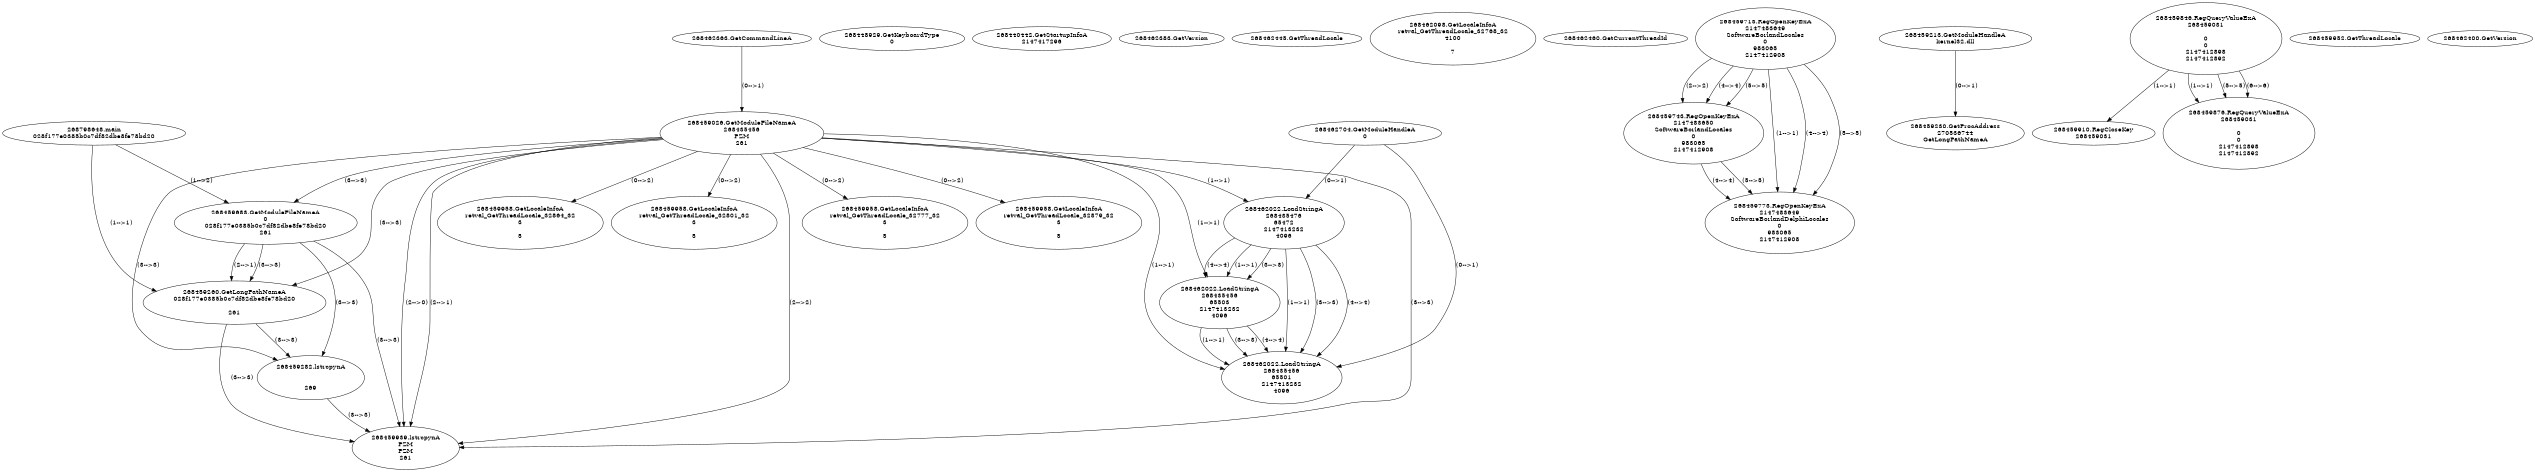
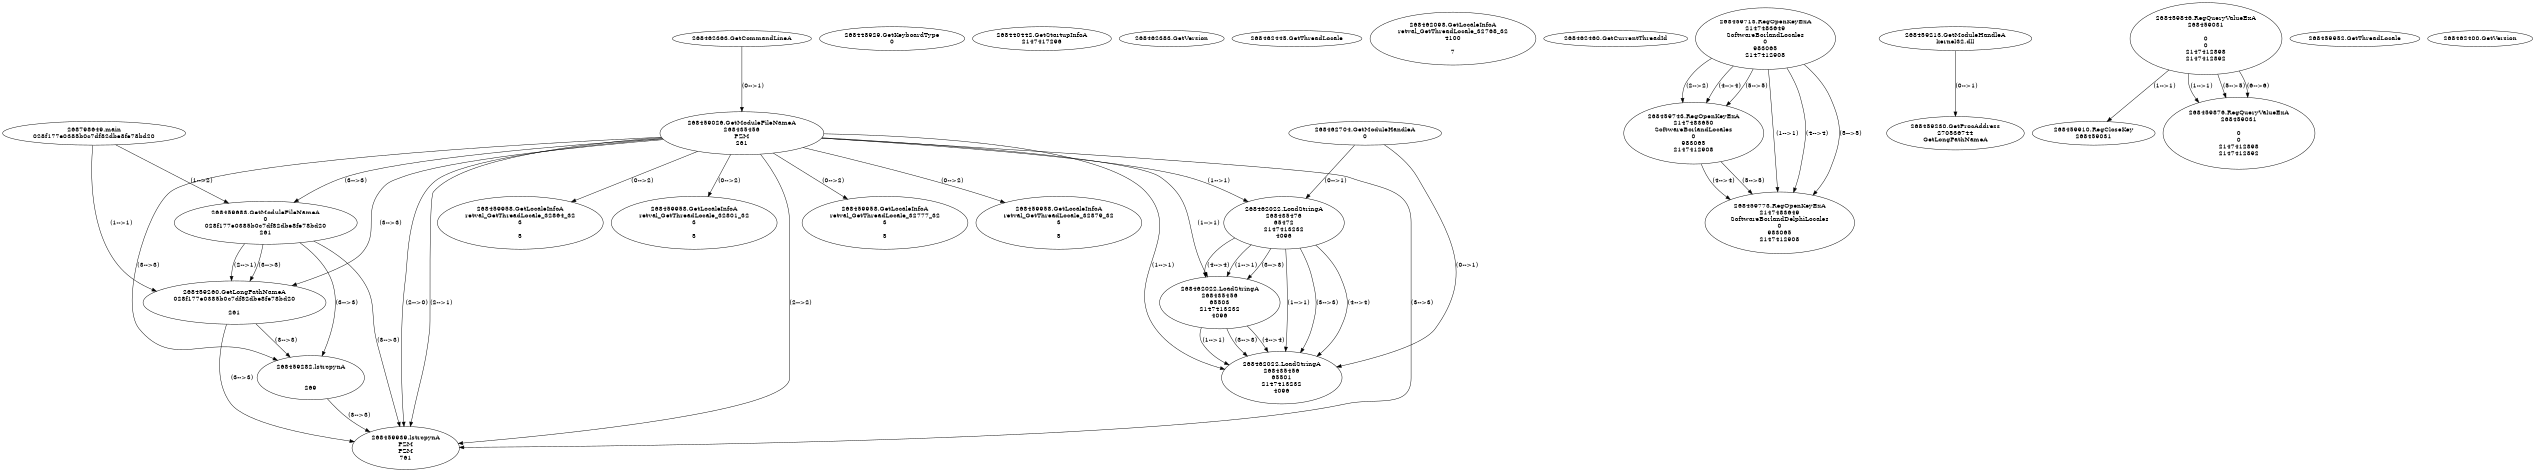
(94, 133) -> (94, 133)
(406, 448) -> (406, 448)
